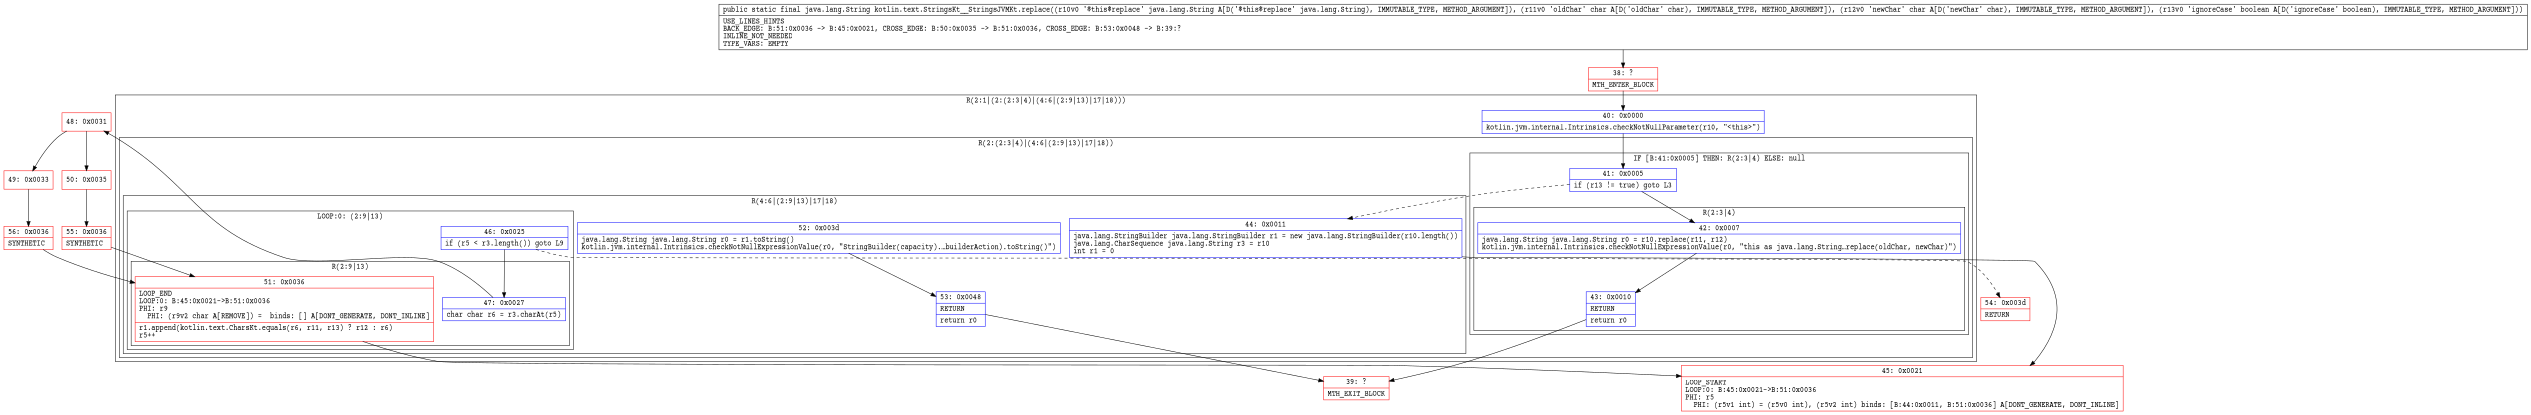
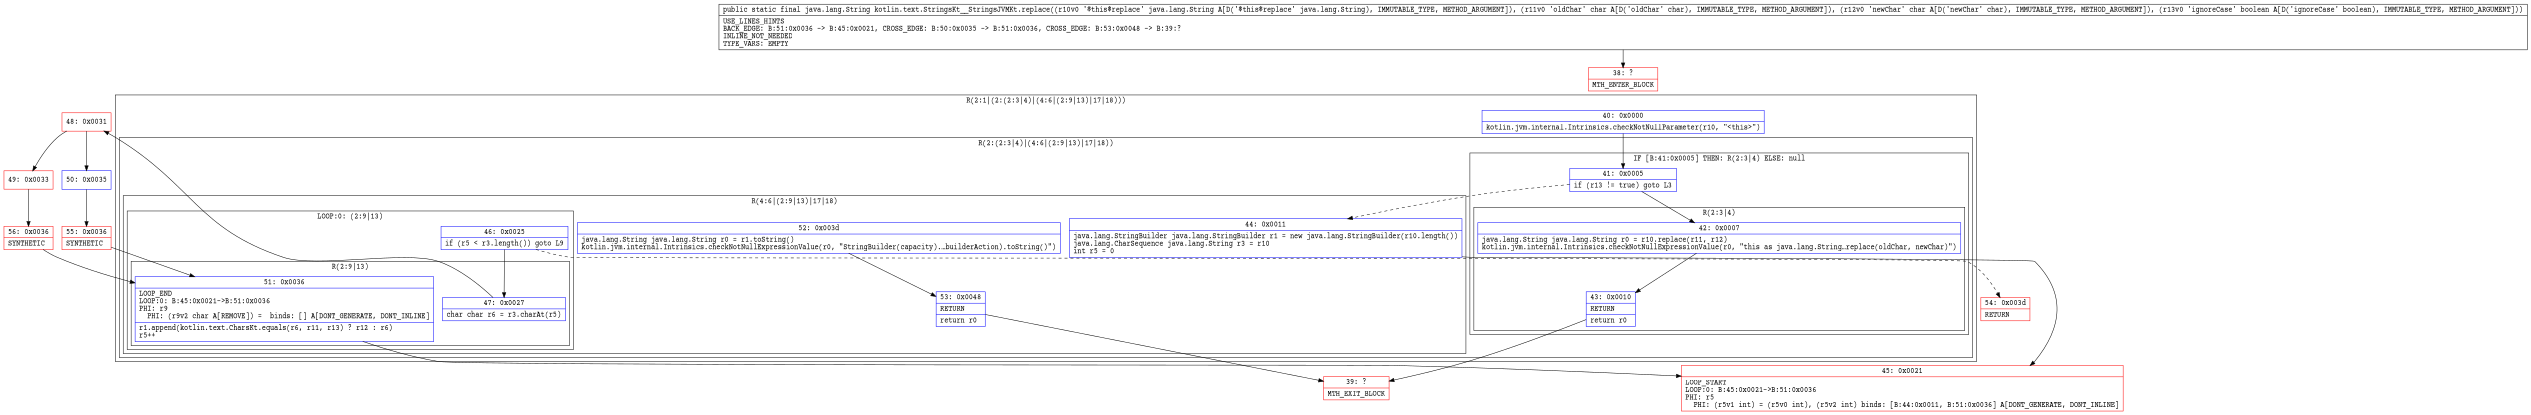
(1623, 98) -> none
(87, 180) -> (87, 180)
(1094, 251) -> (1094, 251)
(284, 309) -> (284, 309)
